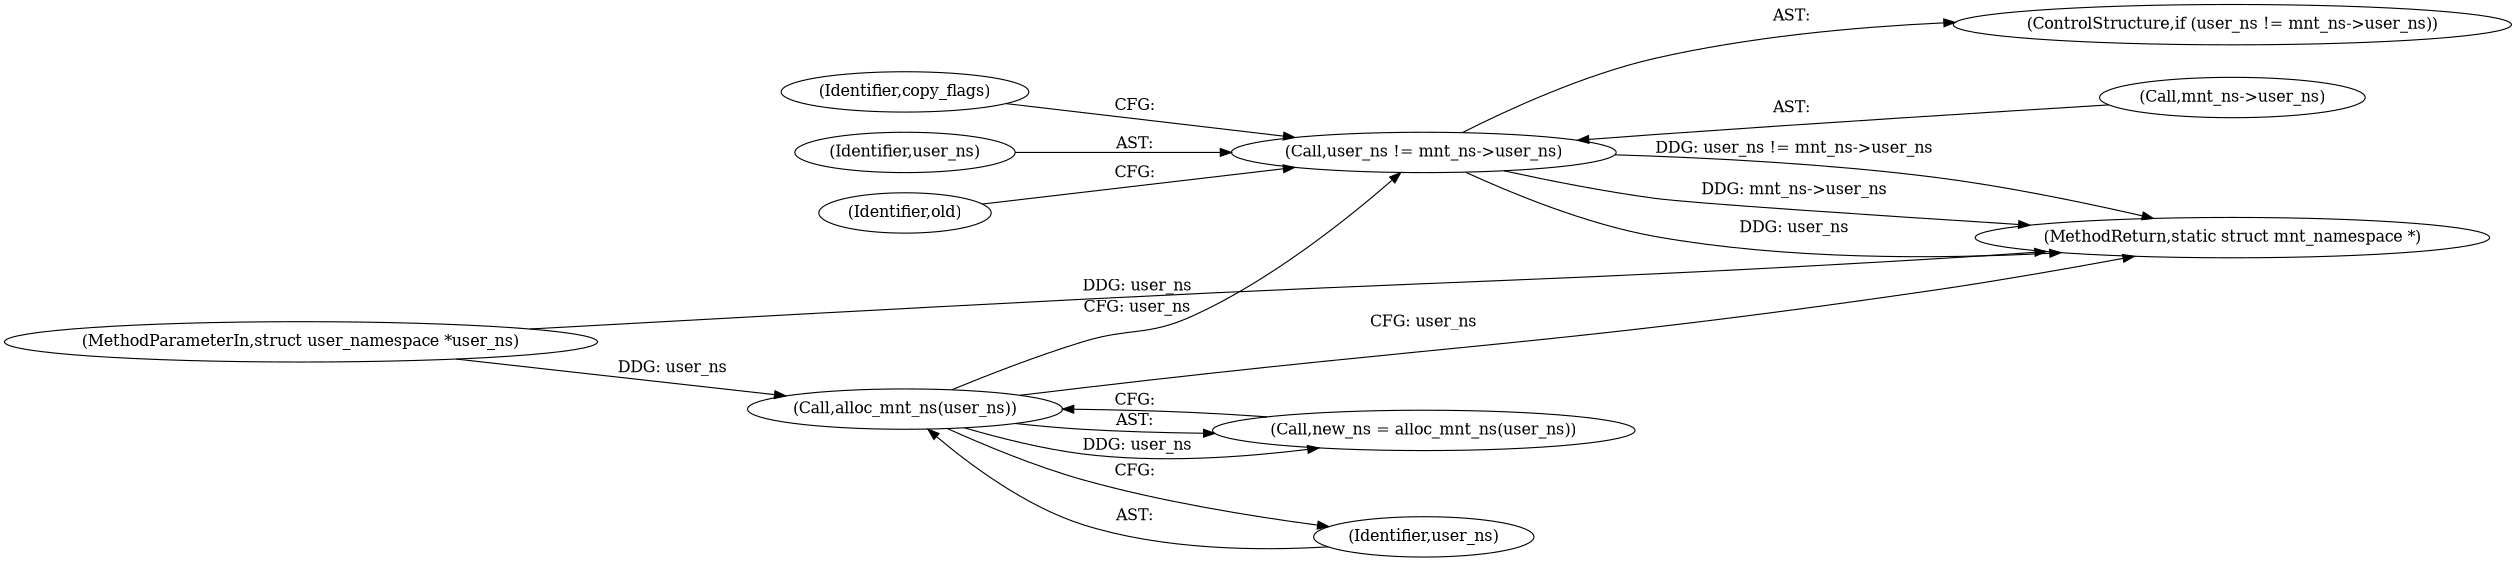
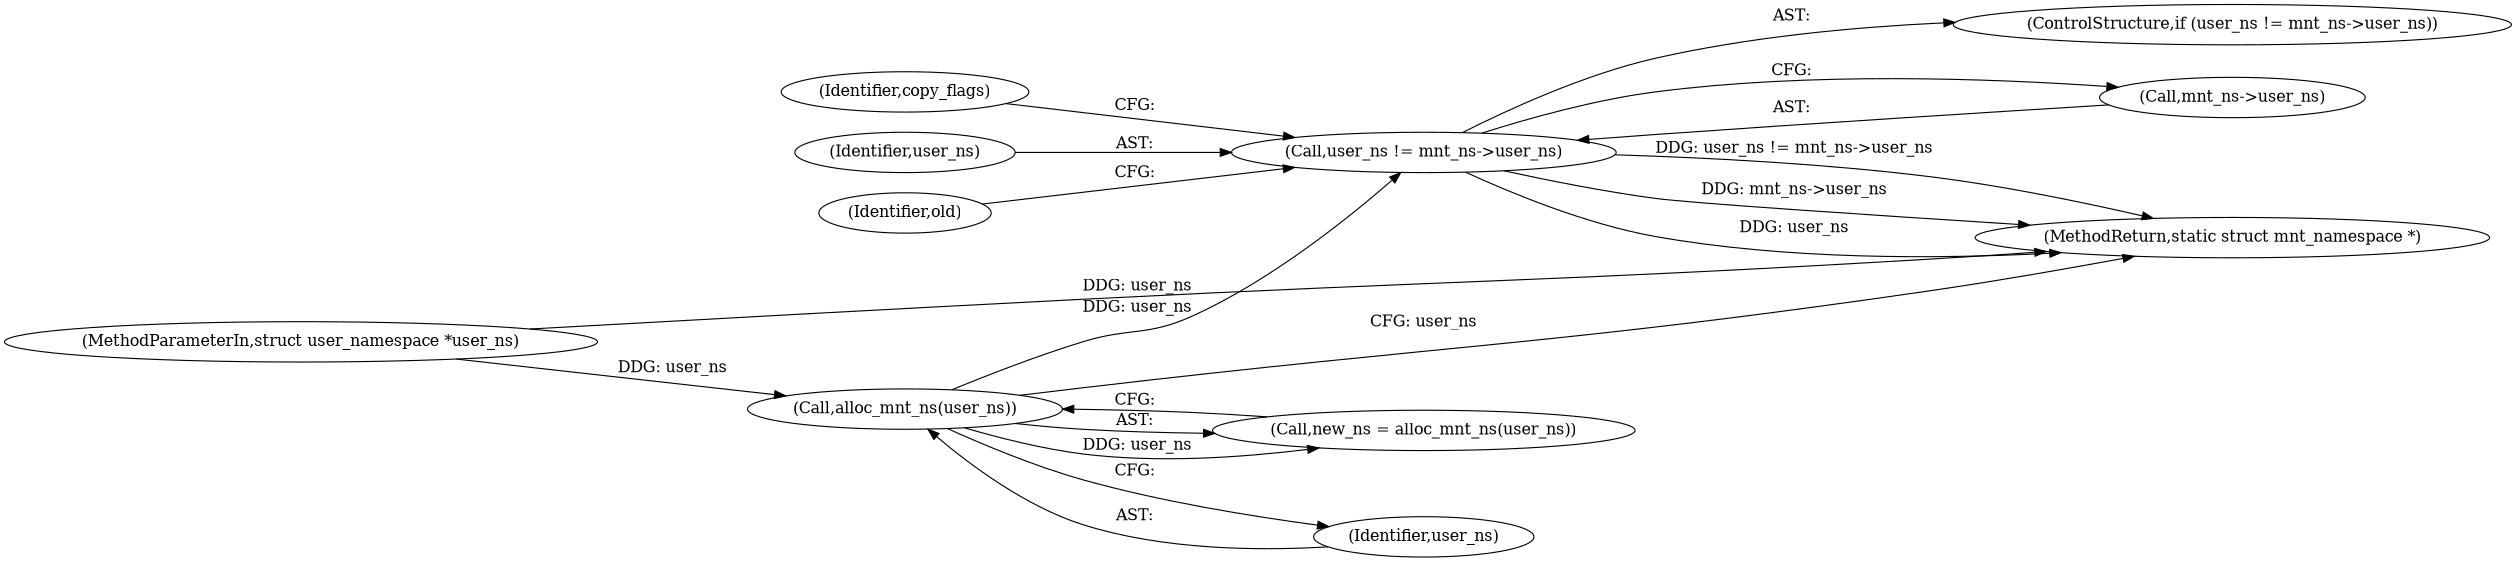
none -> (1792, 81)
(1137, 308) -> (1137, 308)
